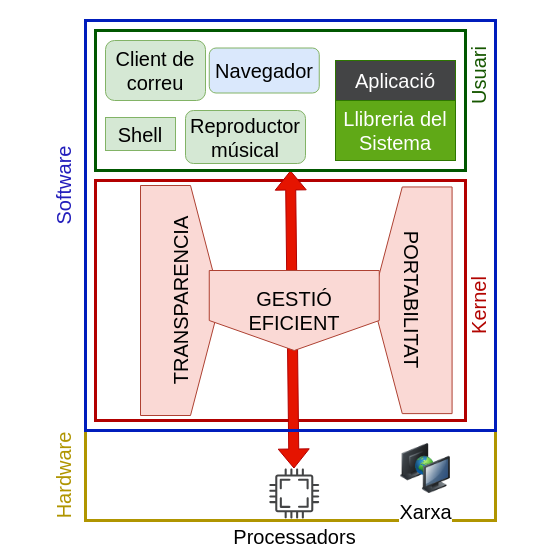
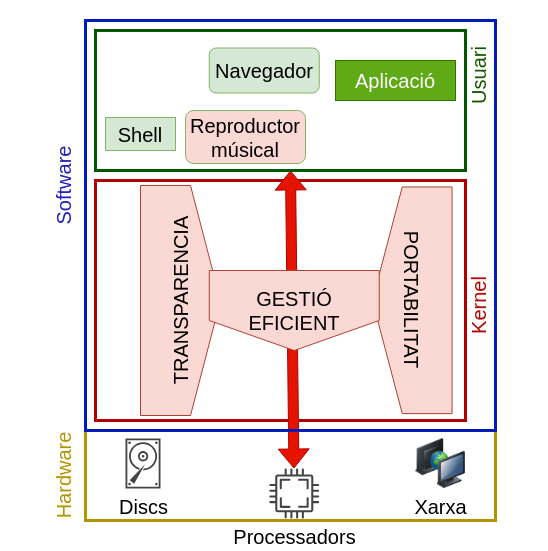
(156, 71) -> none
(264, 71) -> (264, 71)
(396, 81) -> (396, 81)
(396, 131) -> none
(246, 137) -> (246, 137)
none -> (143, 464)
(426, 469) -> (441, 464)
